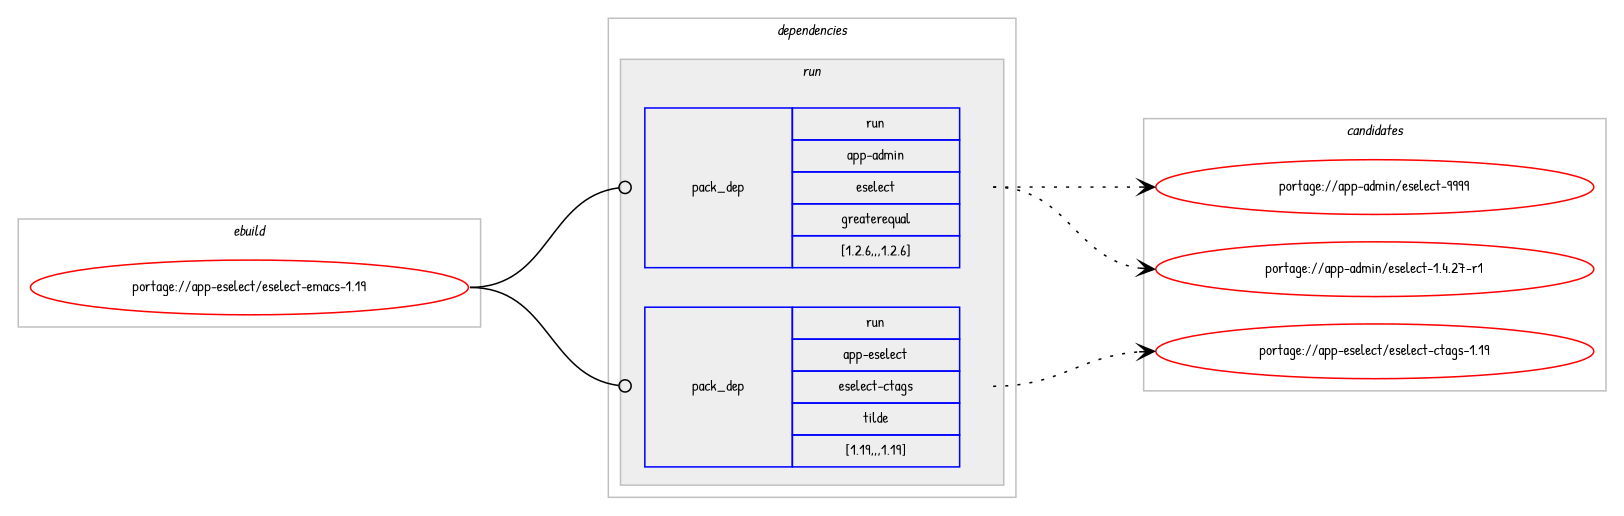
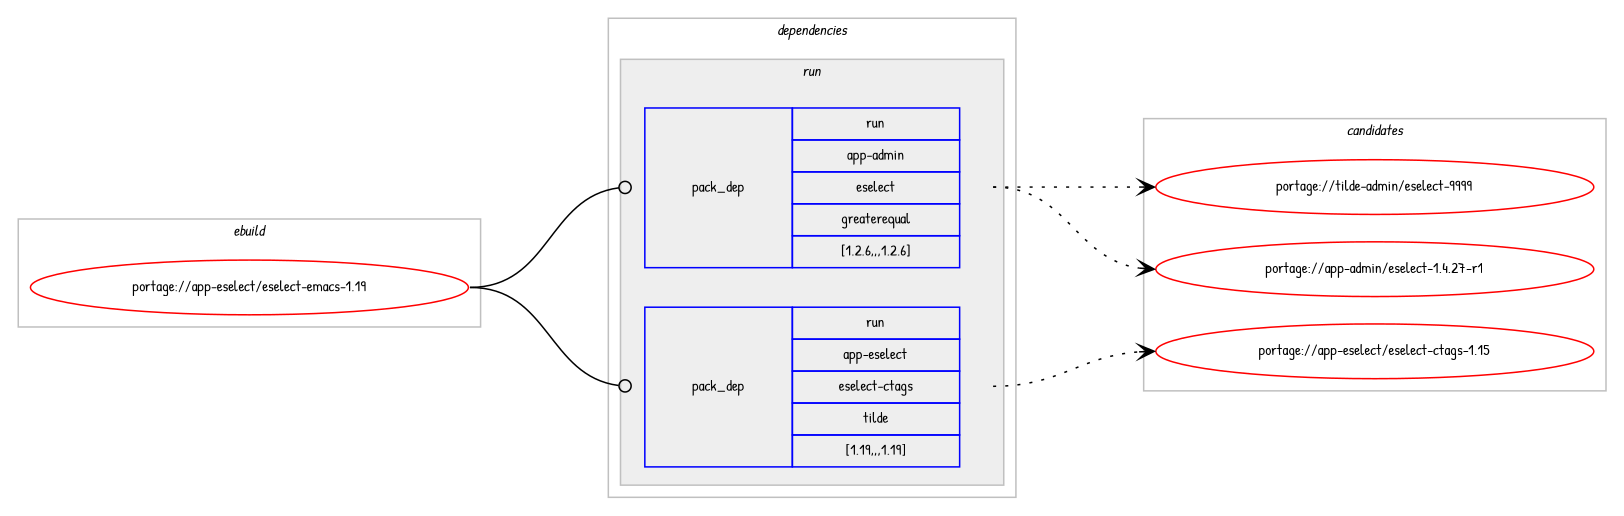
(1375, 187) -> (1375, 187)
(1375, 351) -> (1375, 351)
